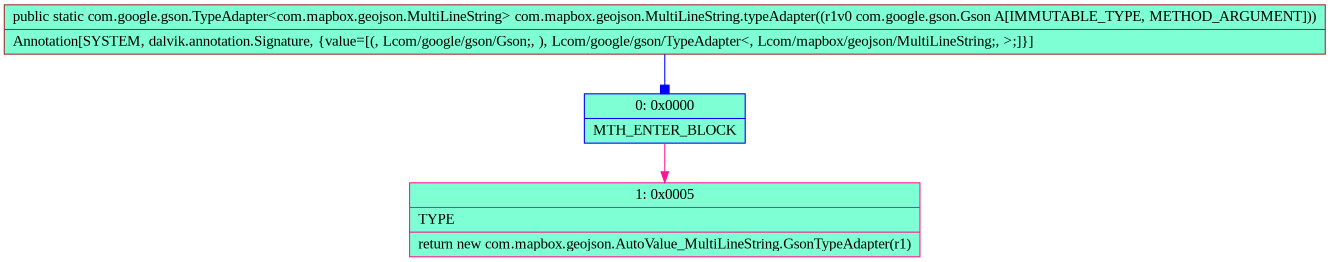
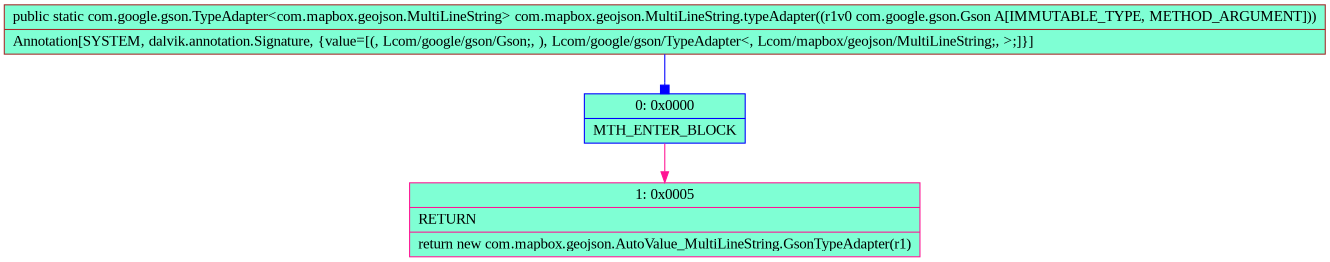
(436, 219) -> (448, 219)
